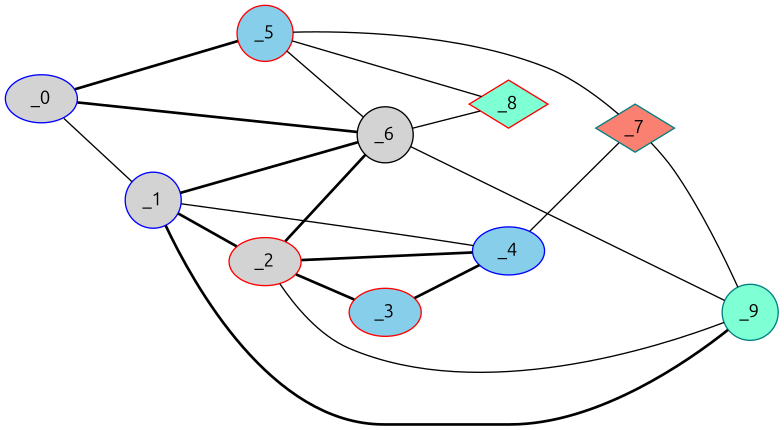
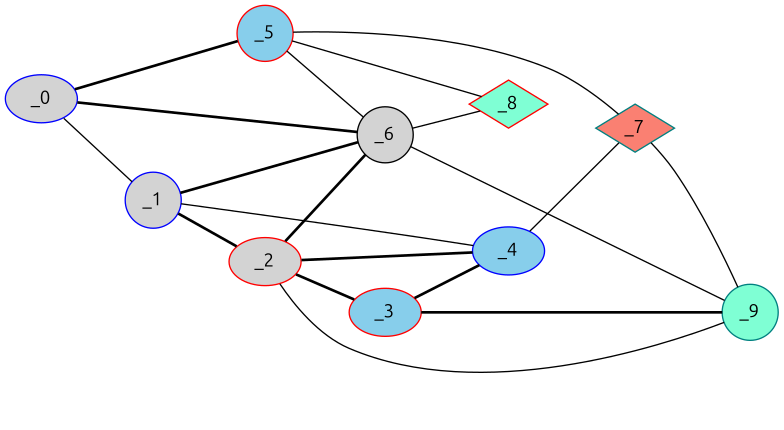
(413, 424) -> (572, 312)
